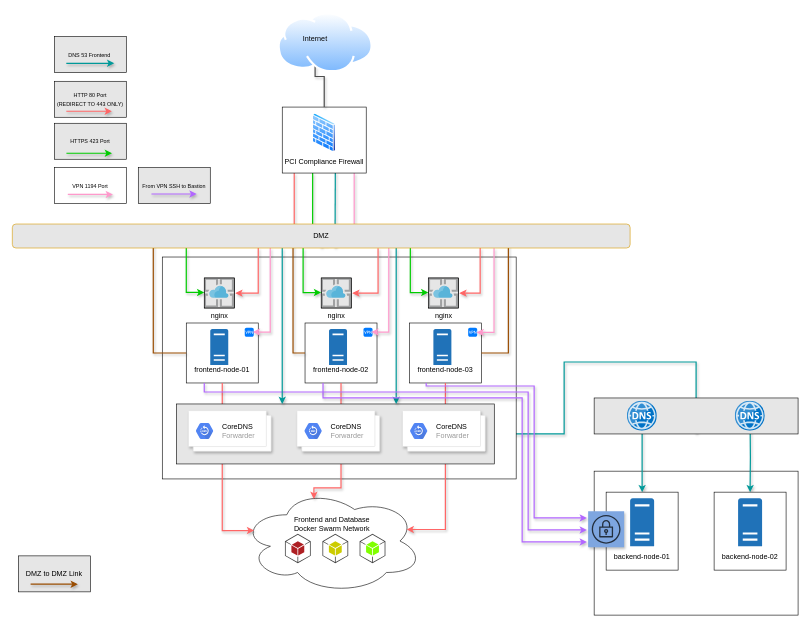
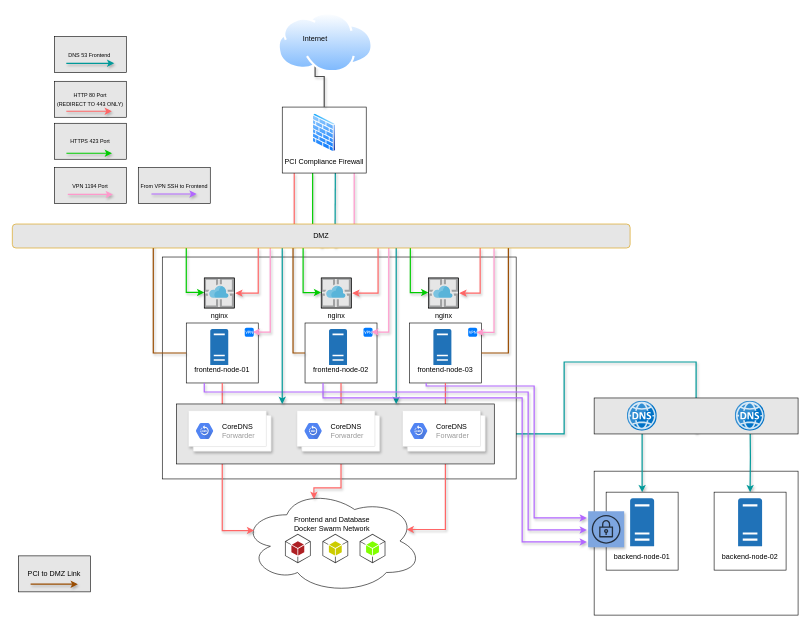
(90, 186) -> (90, 186)
(174, 186) -> (174, 186)
(54, 574) -> (54, 574)
